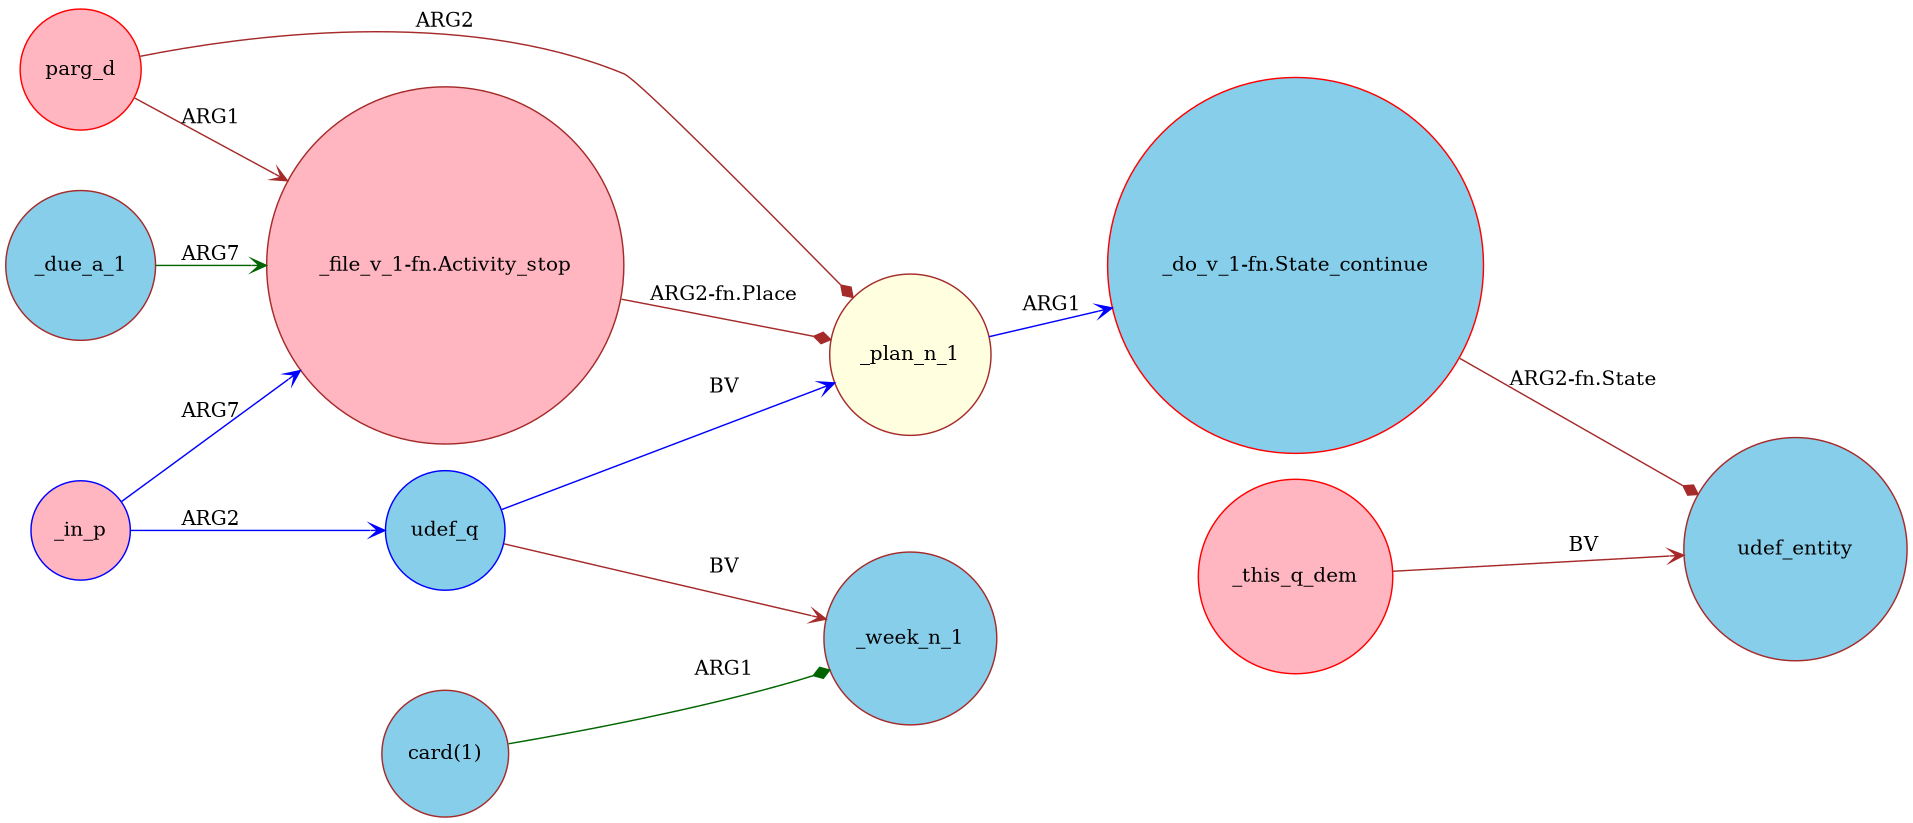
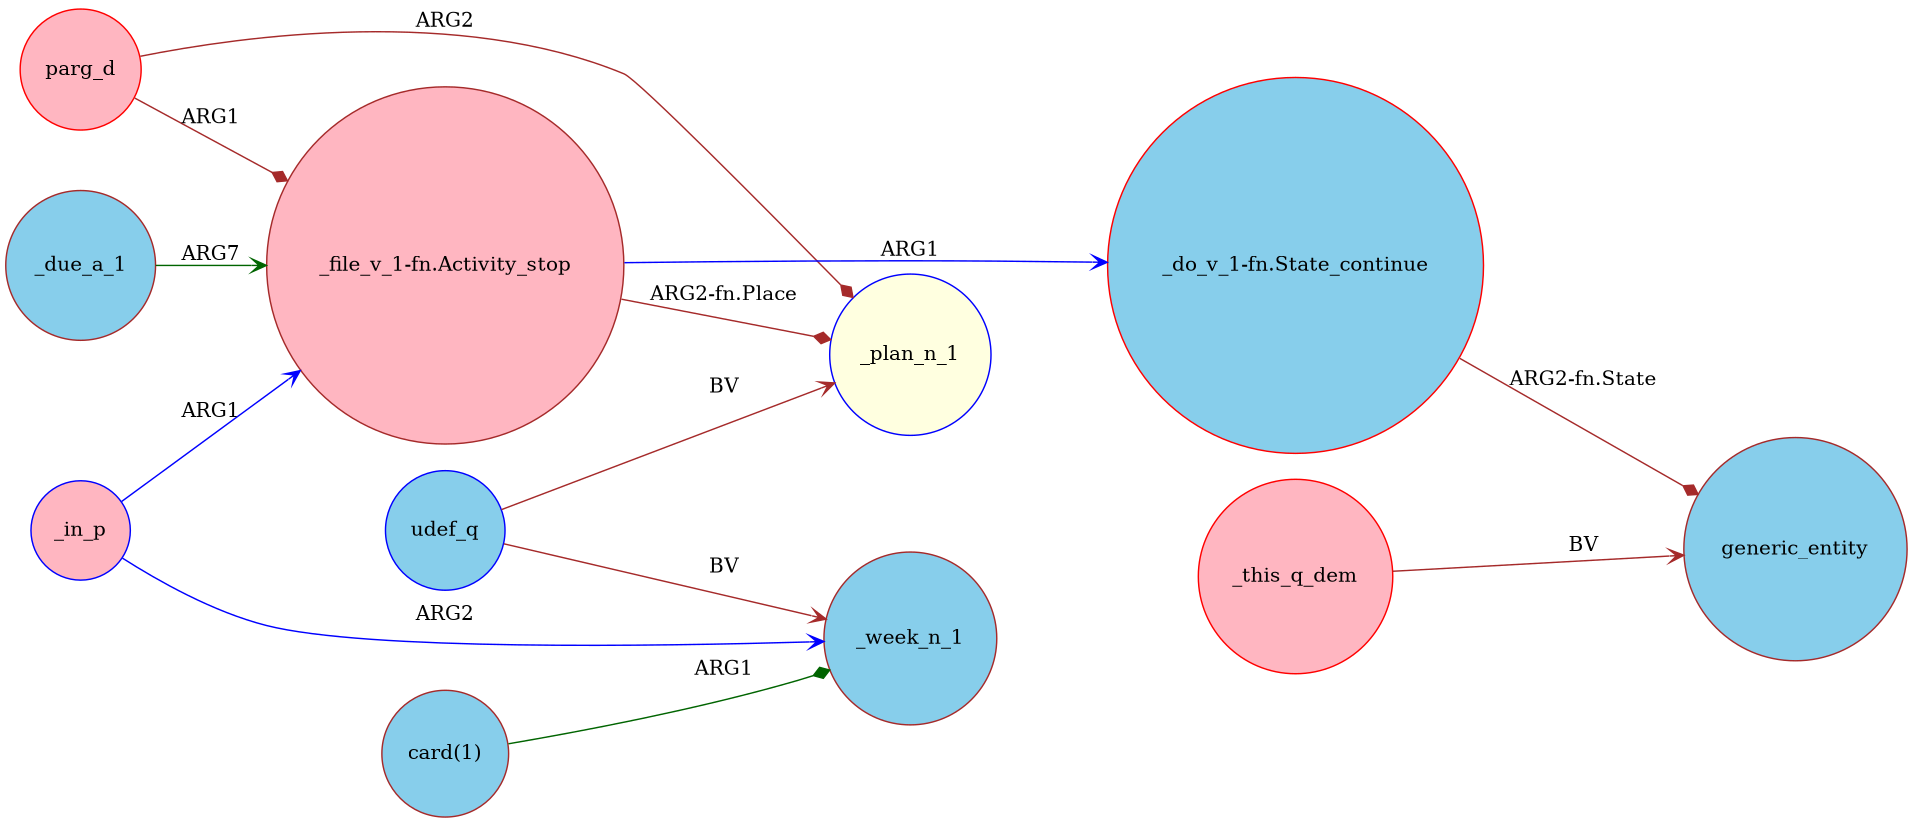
(205, 136) -> (205, 136)
(1044, 324) -> (858, 261)
(910, 355) -> (910, 355)
(211, 412) -> (211, 412)
(661, 449) -> (661, 449)
(250, 530) -> (458, 643)
(1795, 549) -> (1795, 549)
